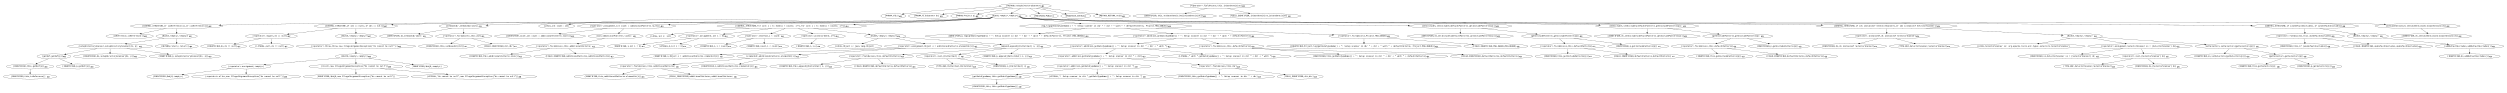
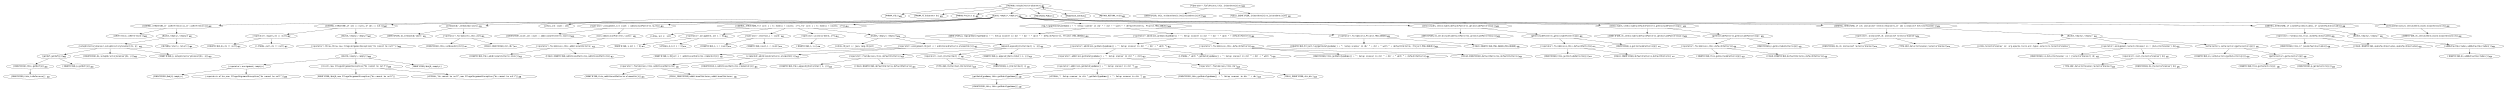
(1069, 11) -> (1072, 11)
